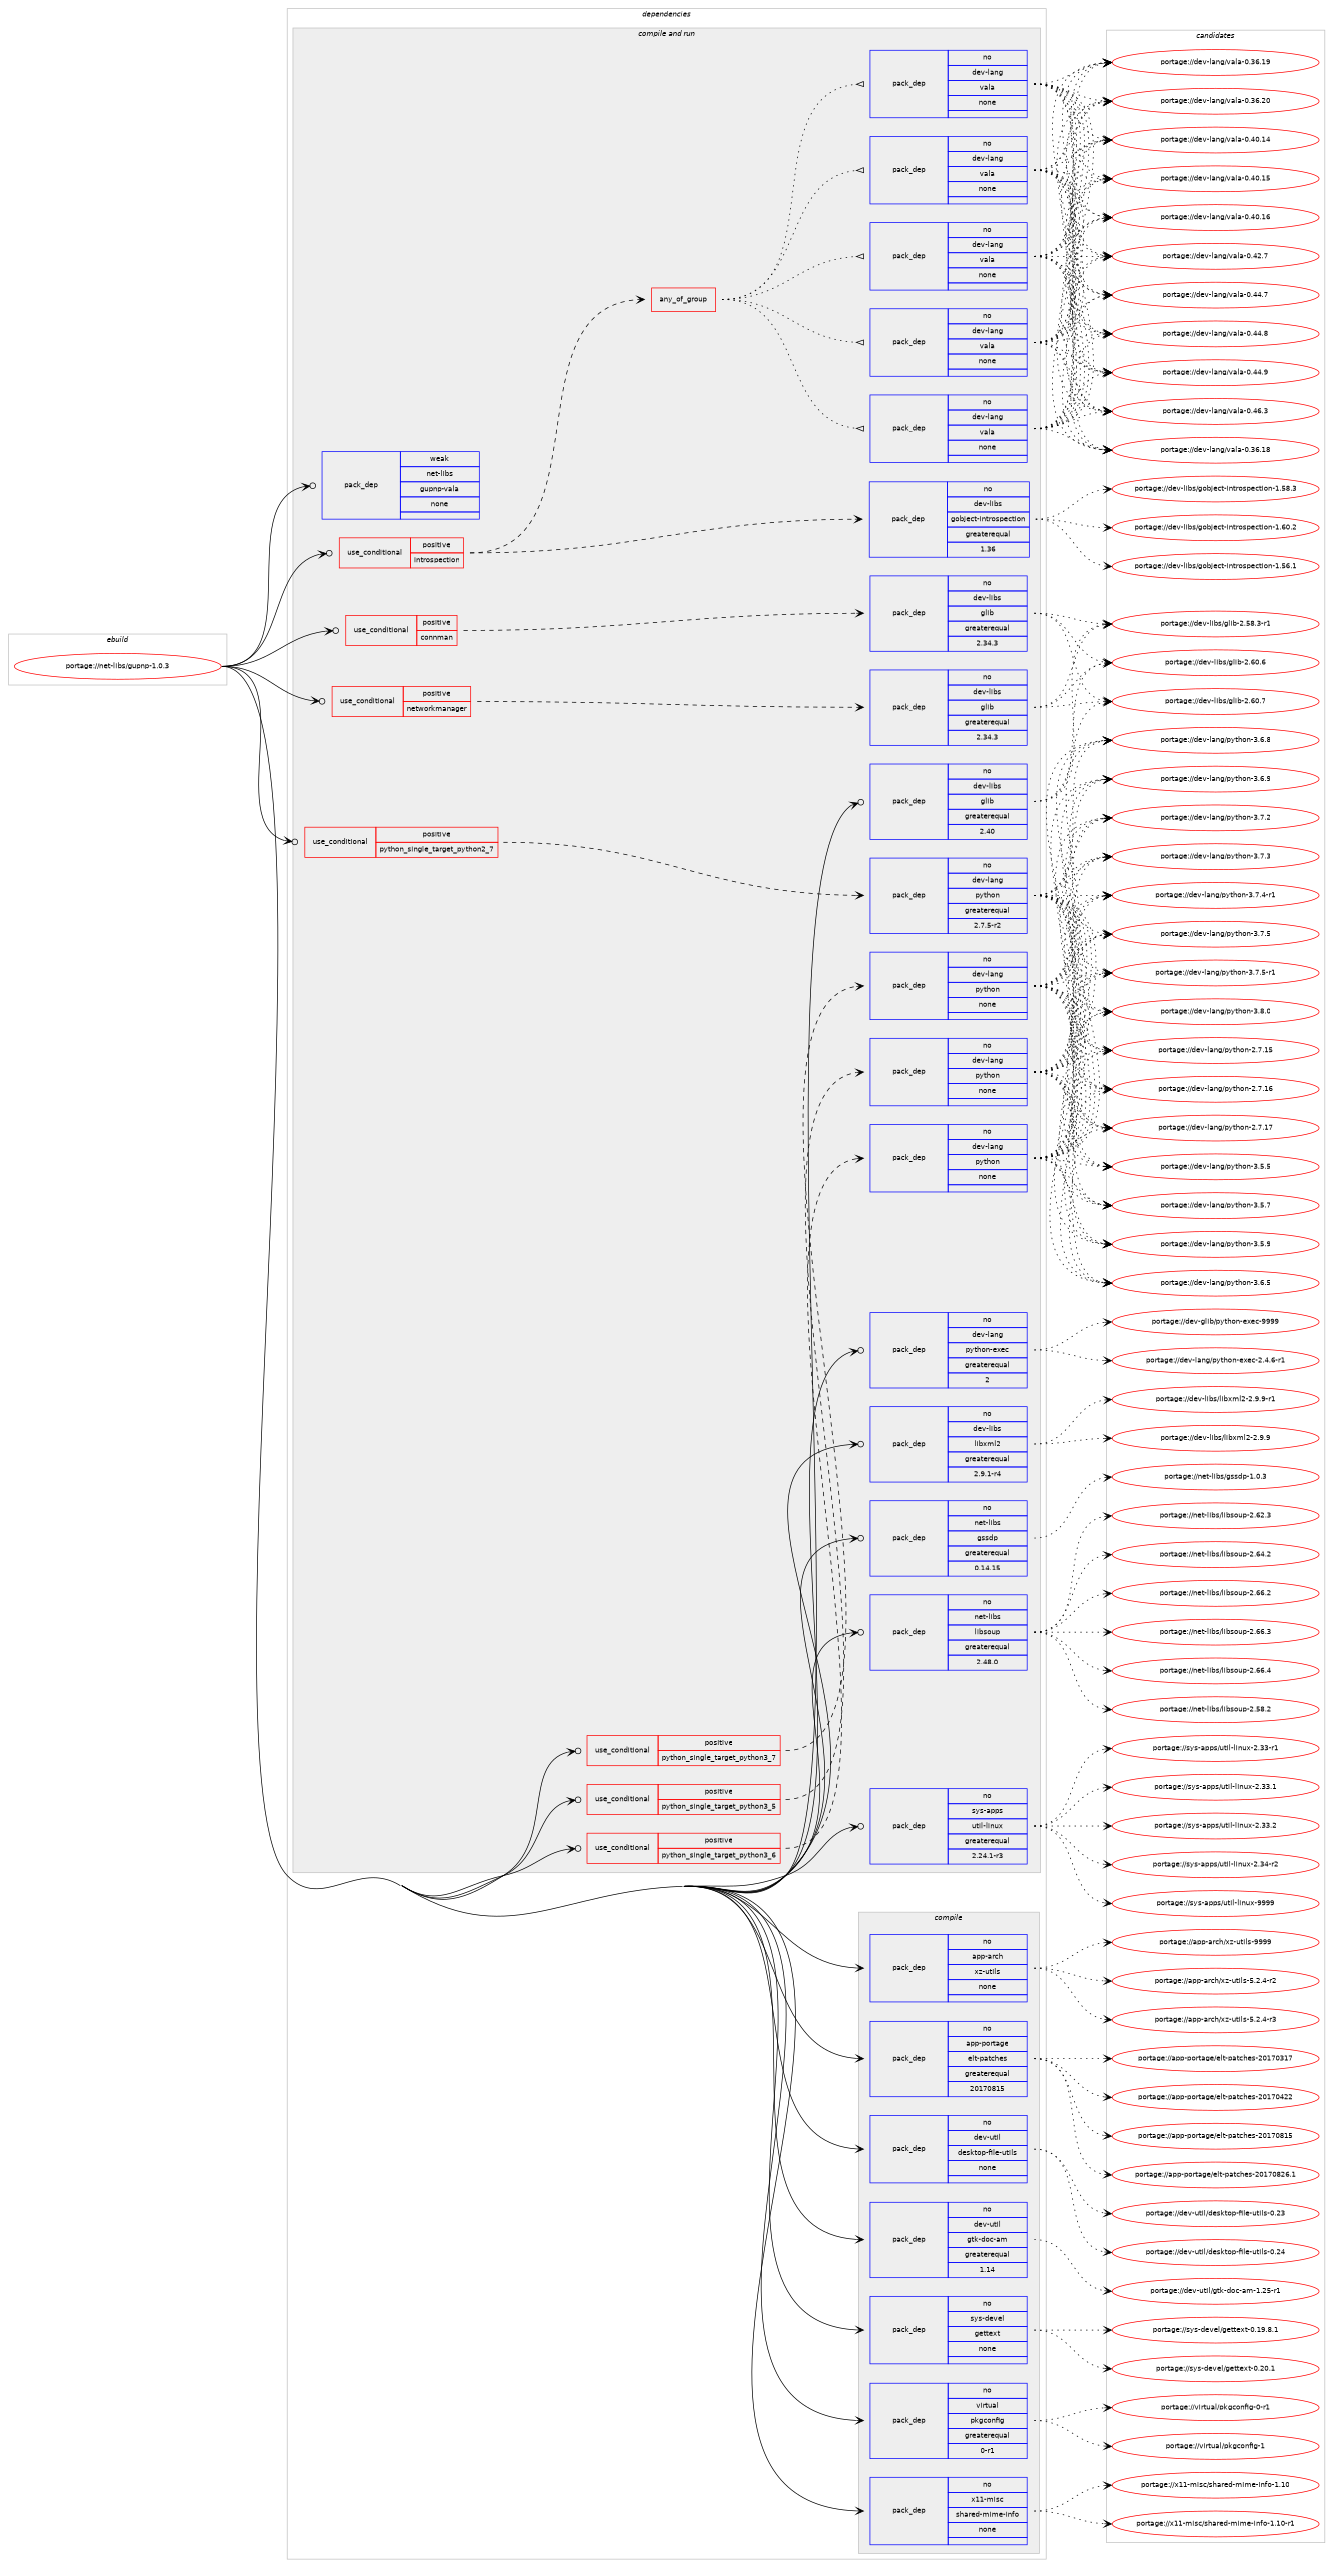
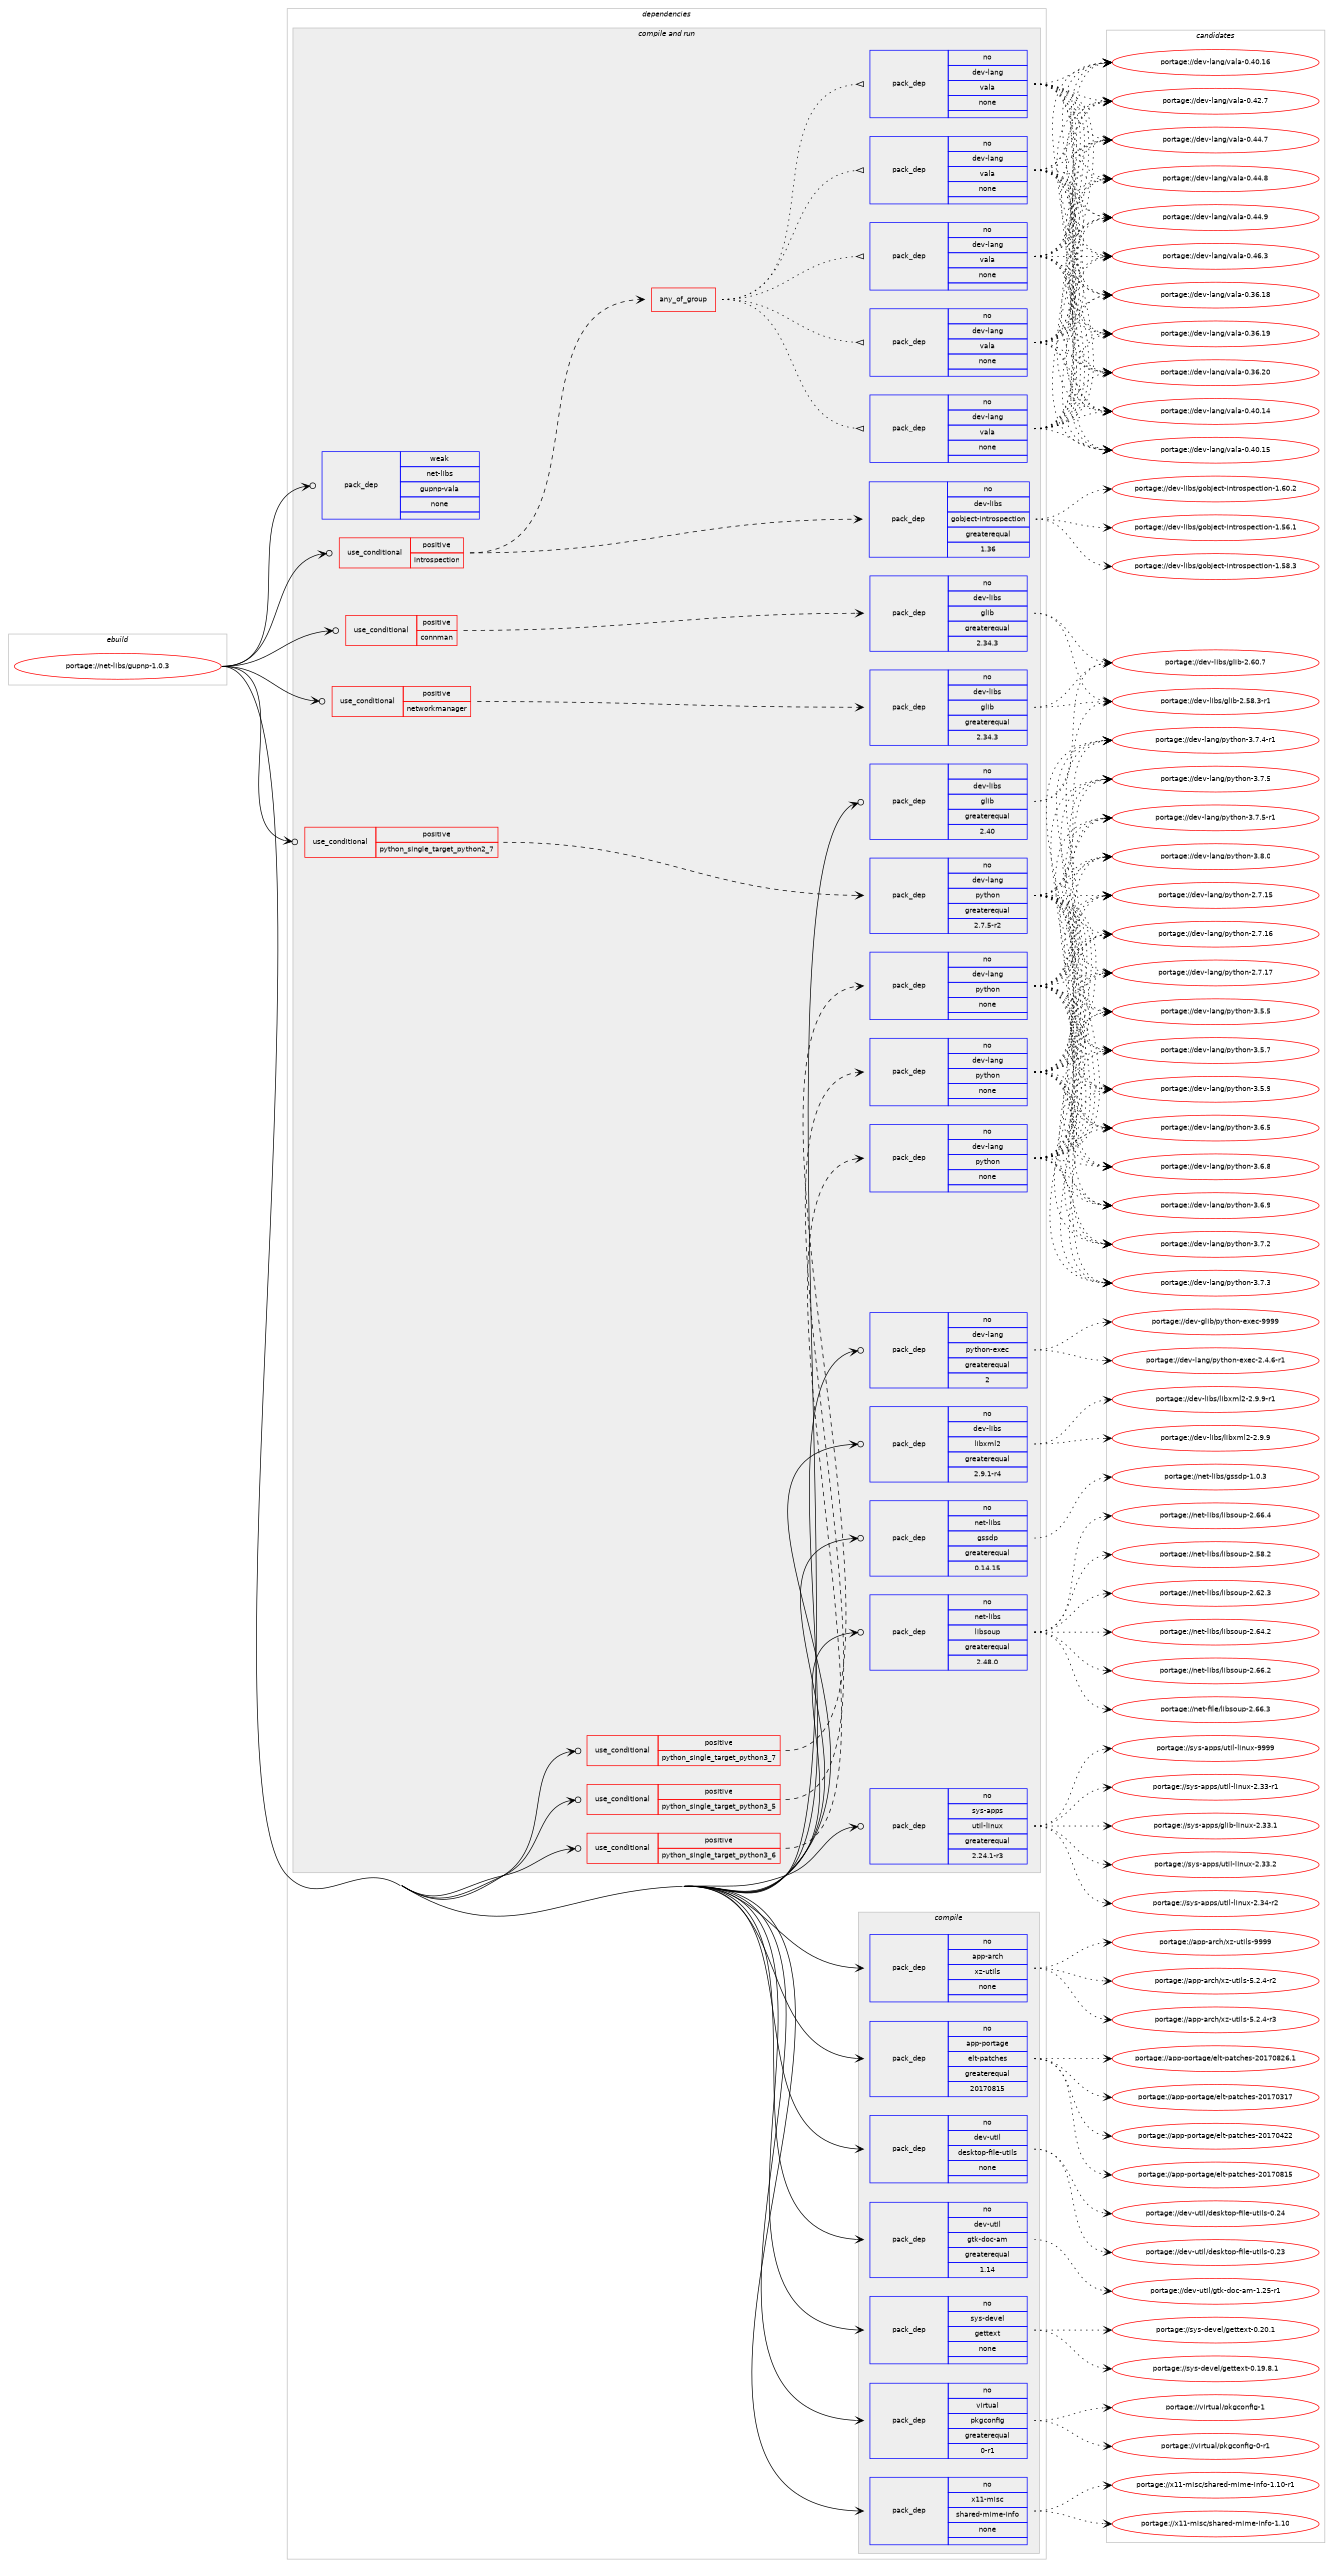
(1216, 663) -> none
(1216, 1632) -> (1216, 1710)
(1216, 1787) -> (1216, 1826)
